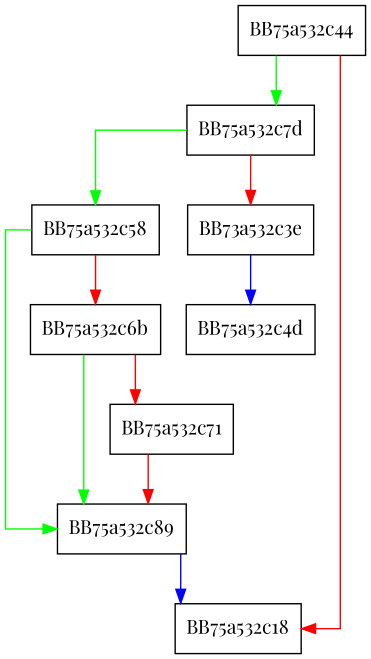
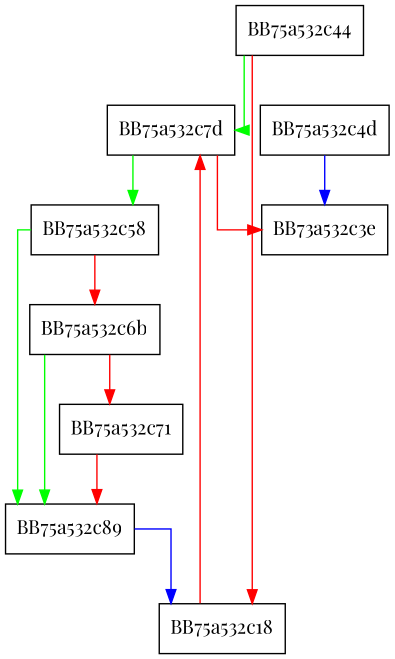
(251, 273) -> (325, 173)
none -> (200, 386)
